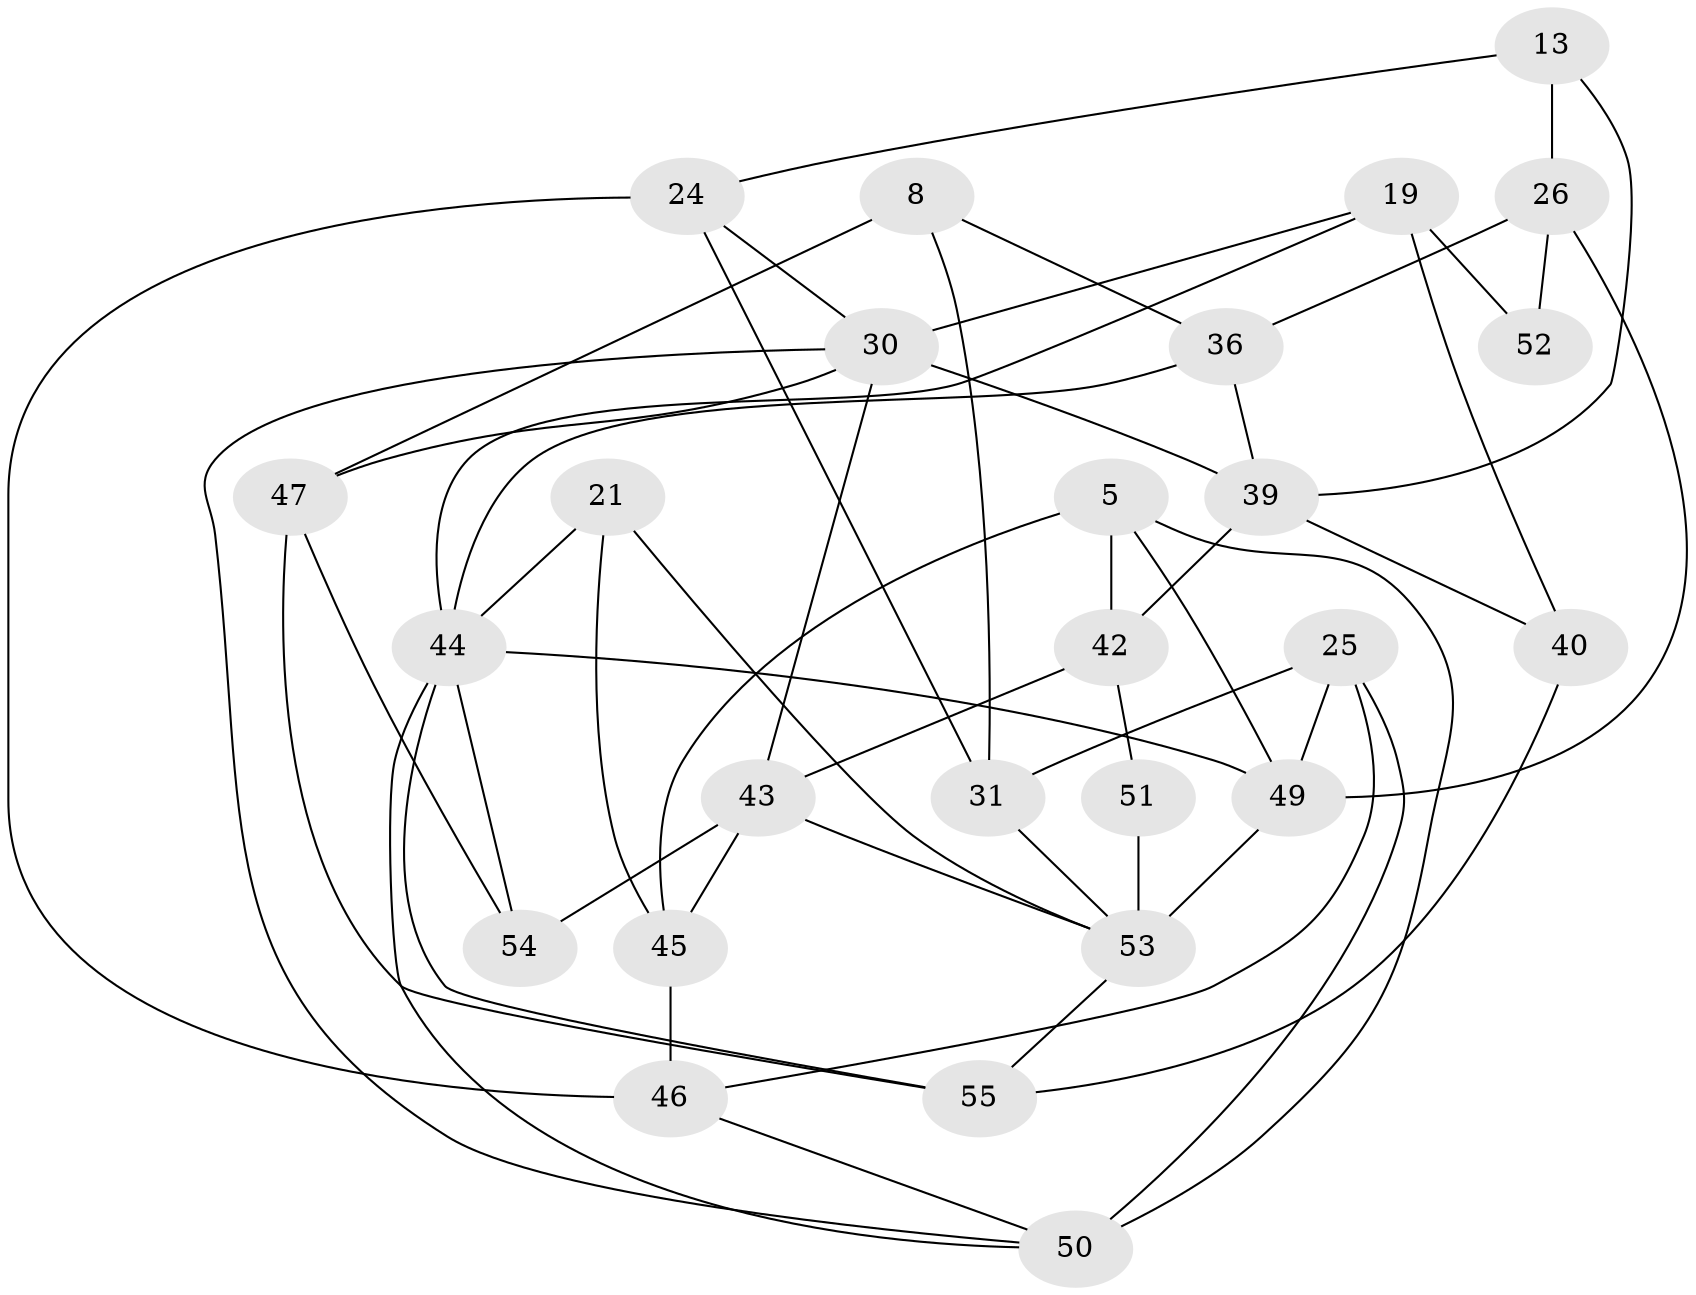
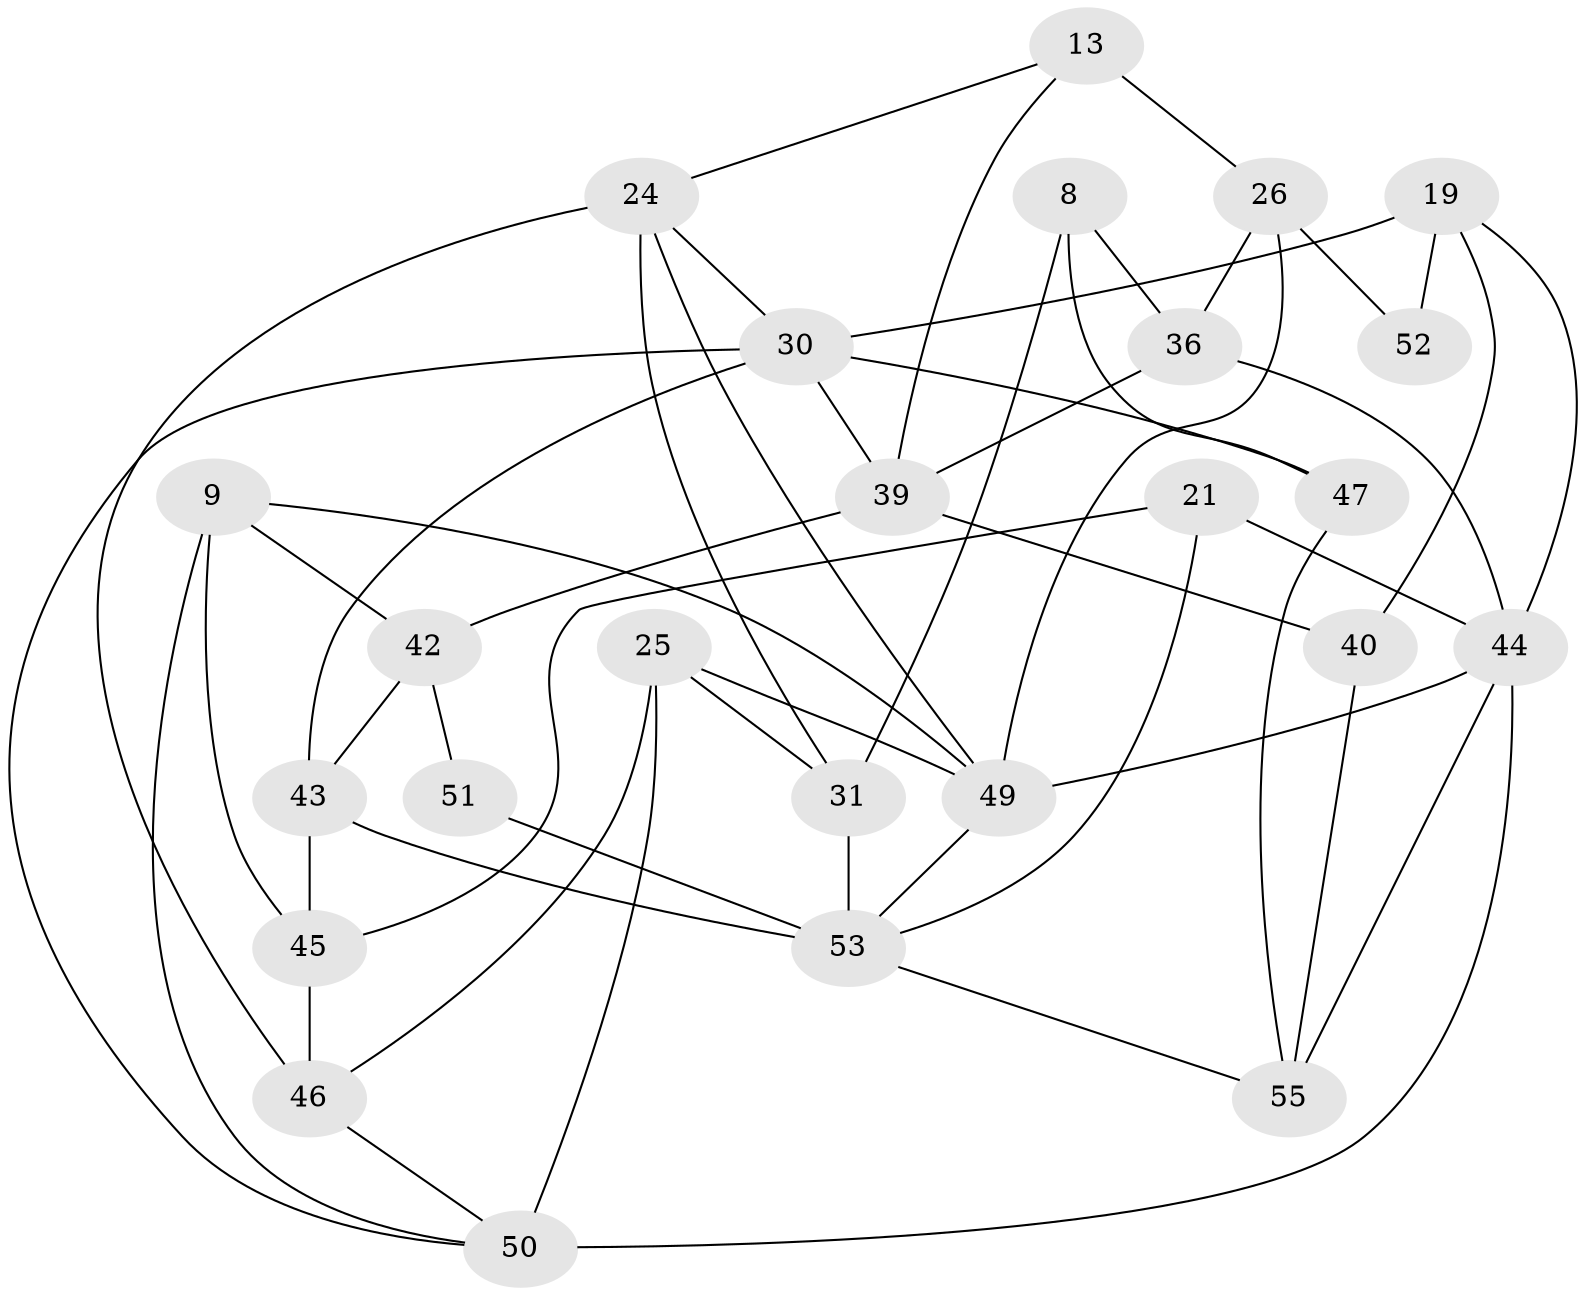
(1111, 497) -> (214, 497)
none -> (795, 510)
(520, 948) -> none
